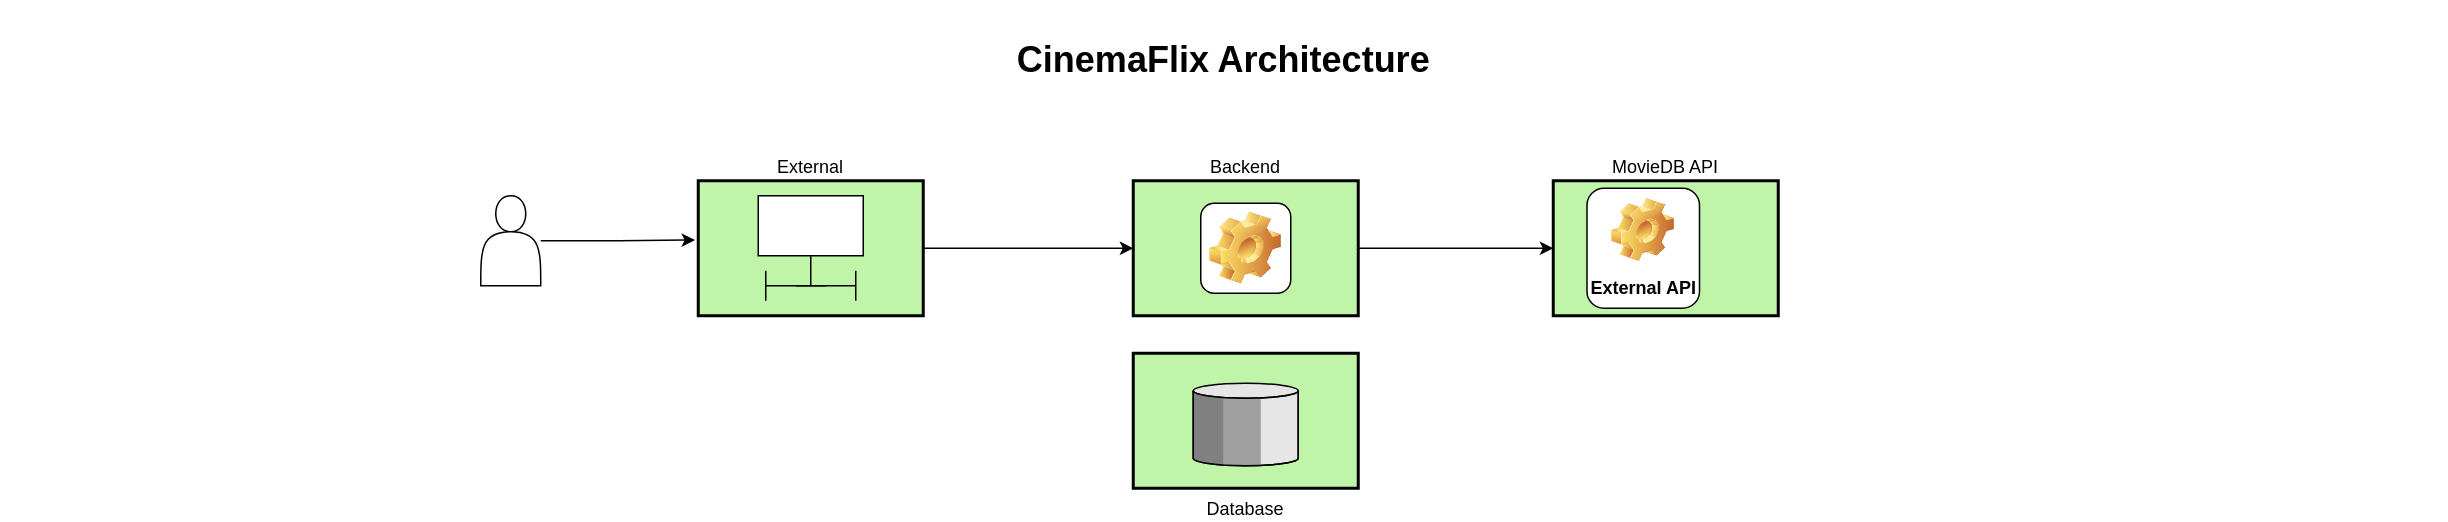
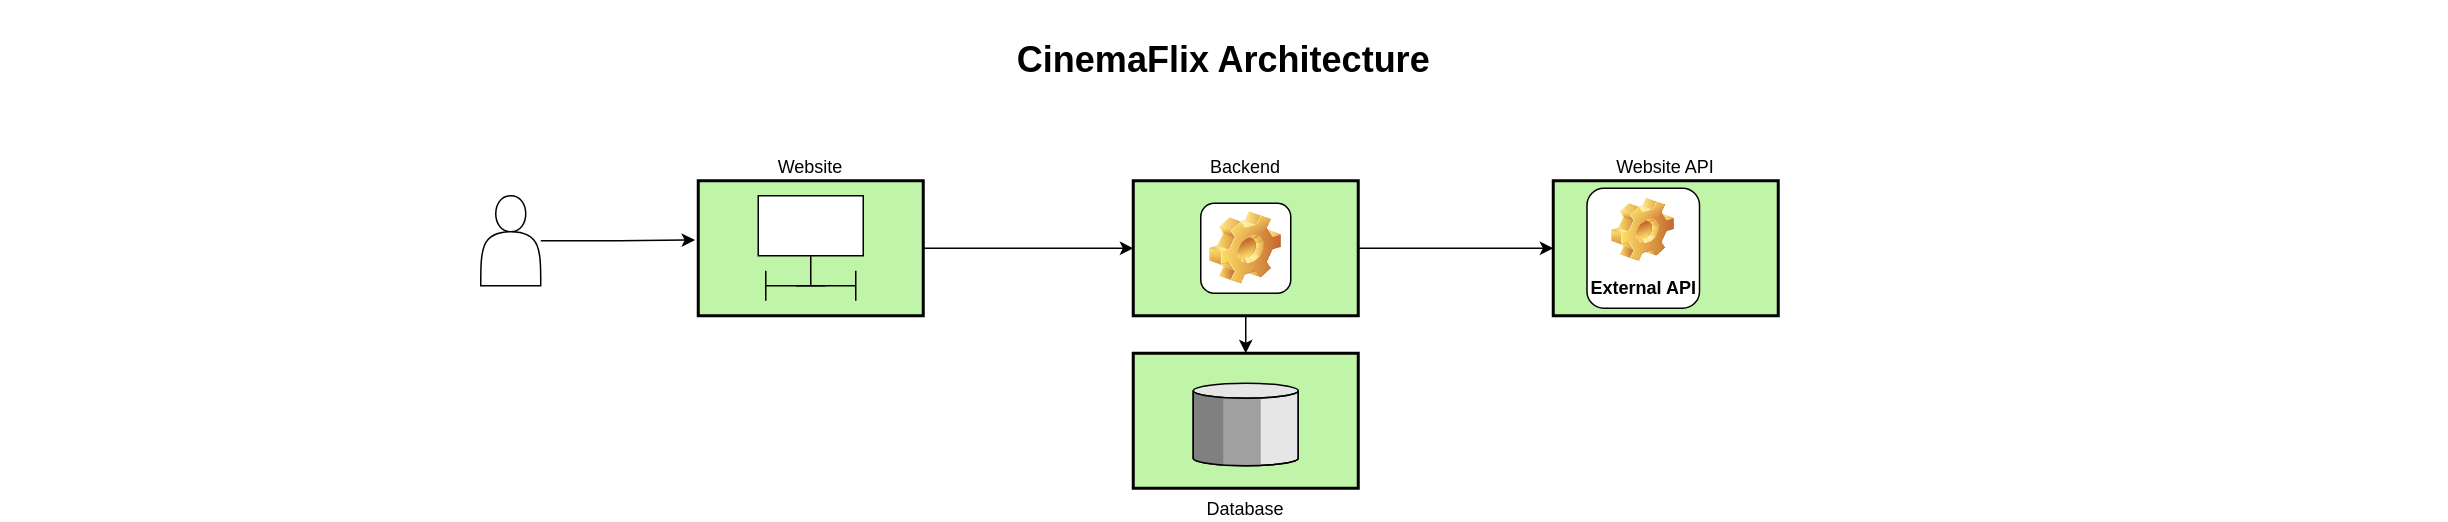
(810, 167) -> (810, 167)
(1665, 167) -> (1665, 167)
none -> (1246, 340)
